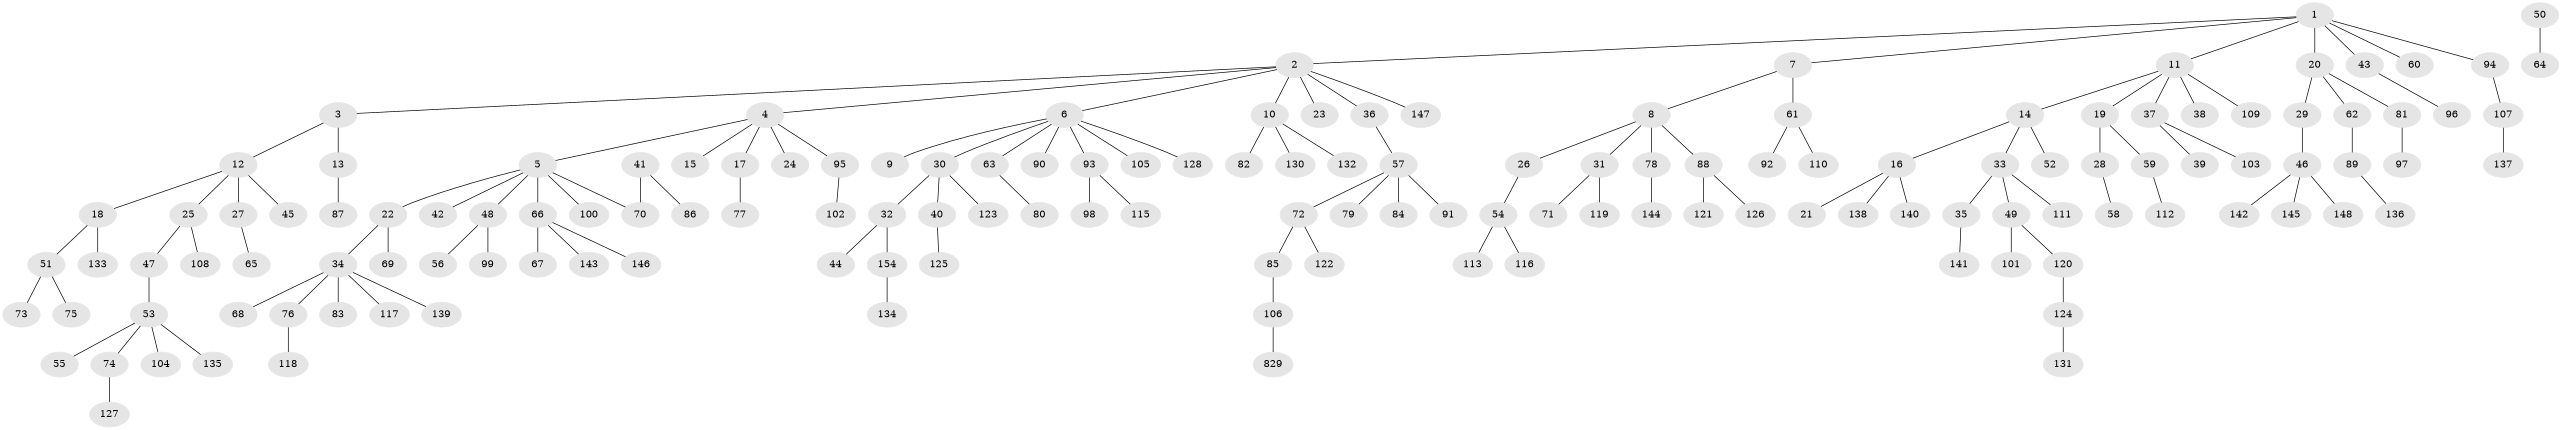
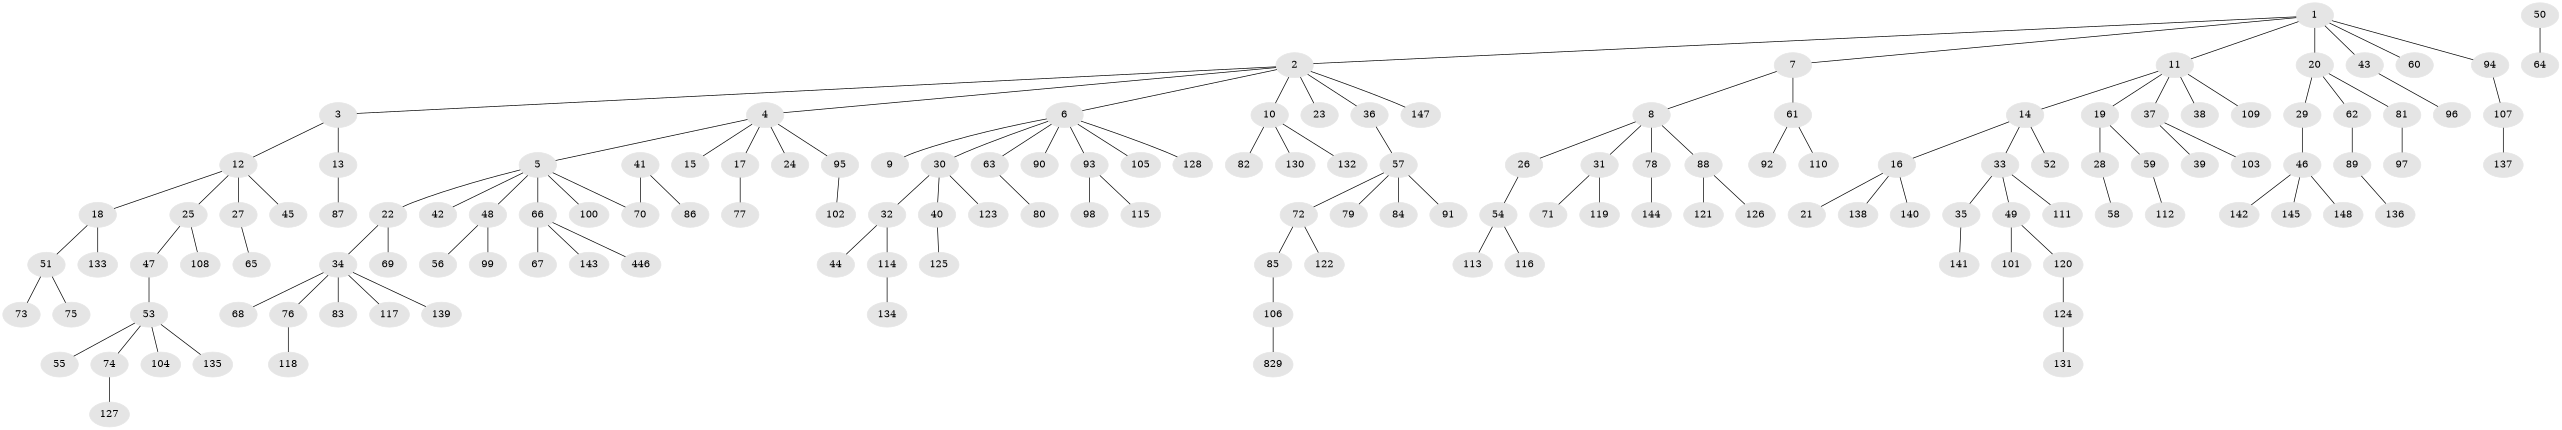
(641, 265) -> (641, 265)
(887, 265) -> (887, 265)
